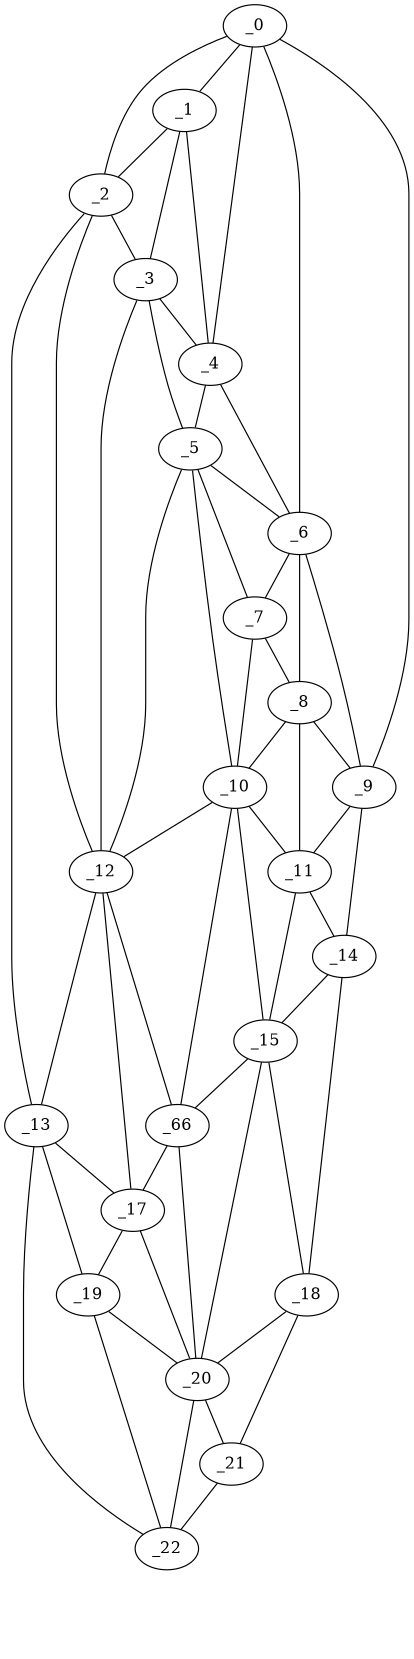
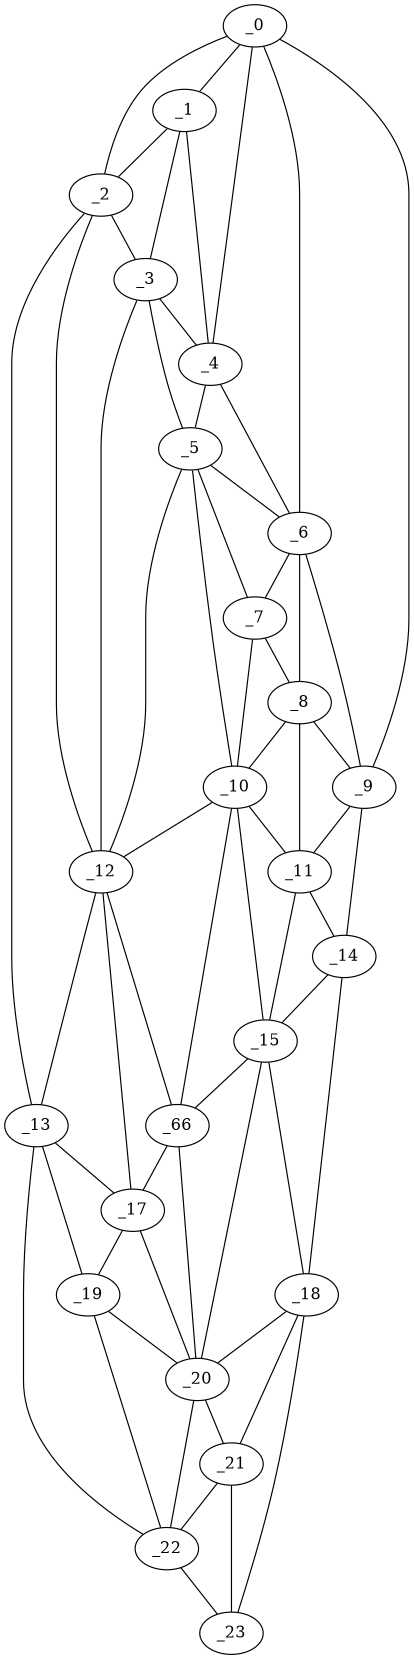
none -> (231, 1633)
